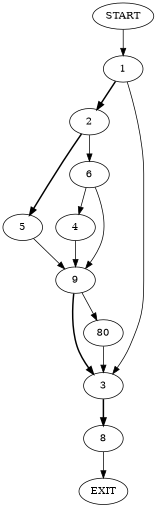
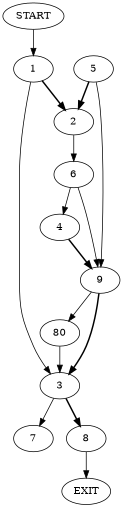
(57, 171) -> (85, 92)
(76, 250) -> (78, 251)
none -> (33, 439)
